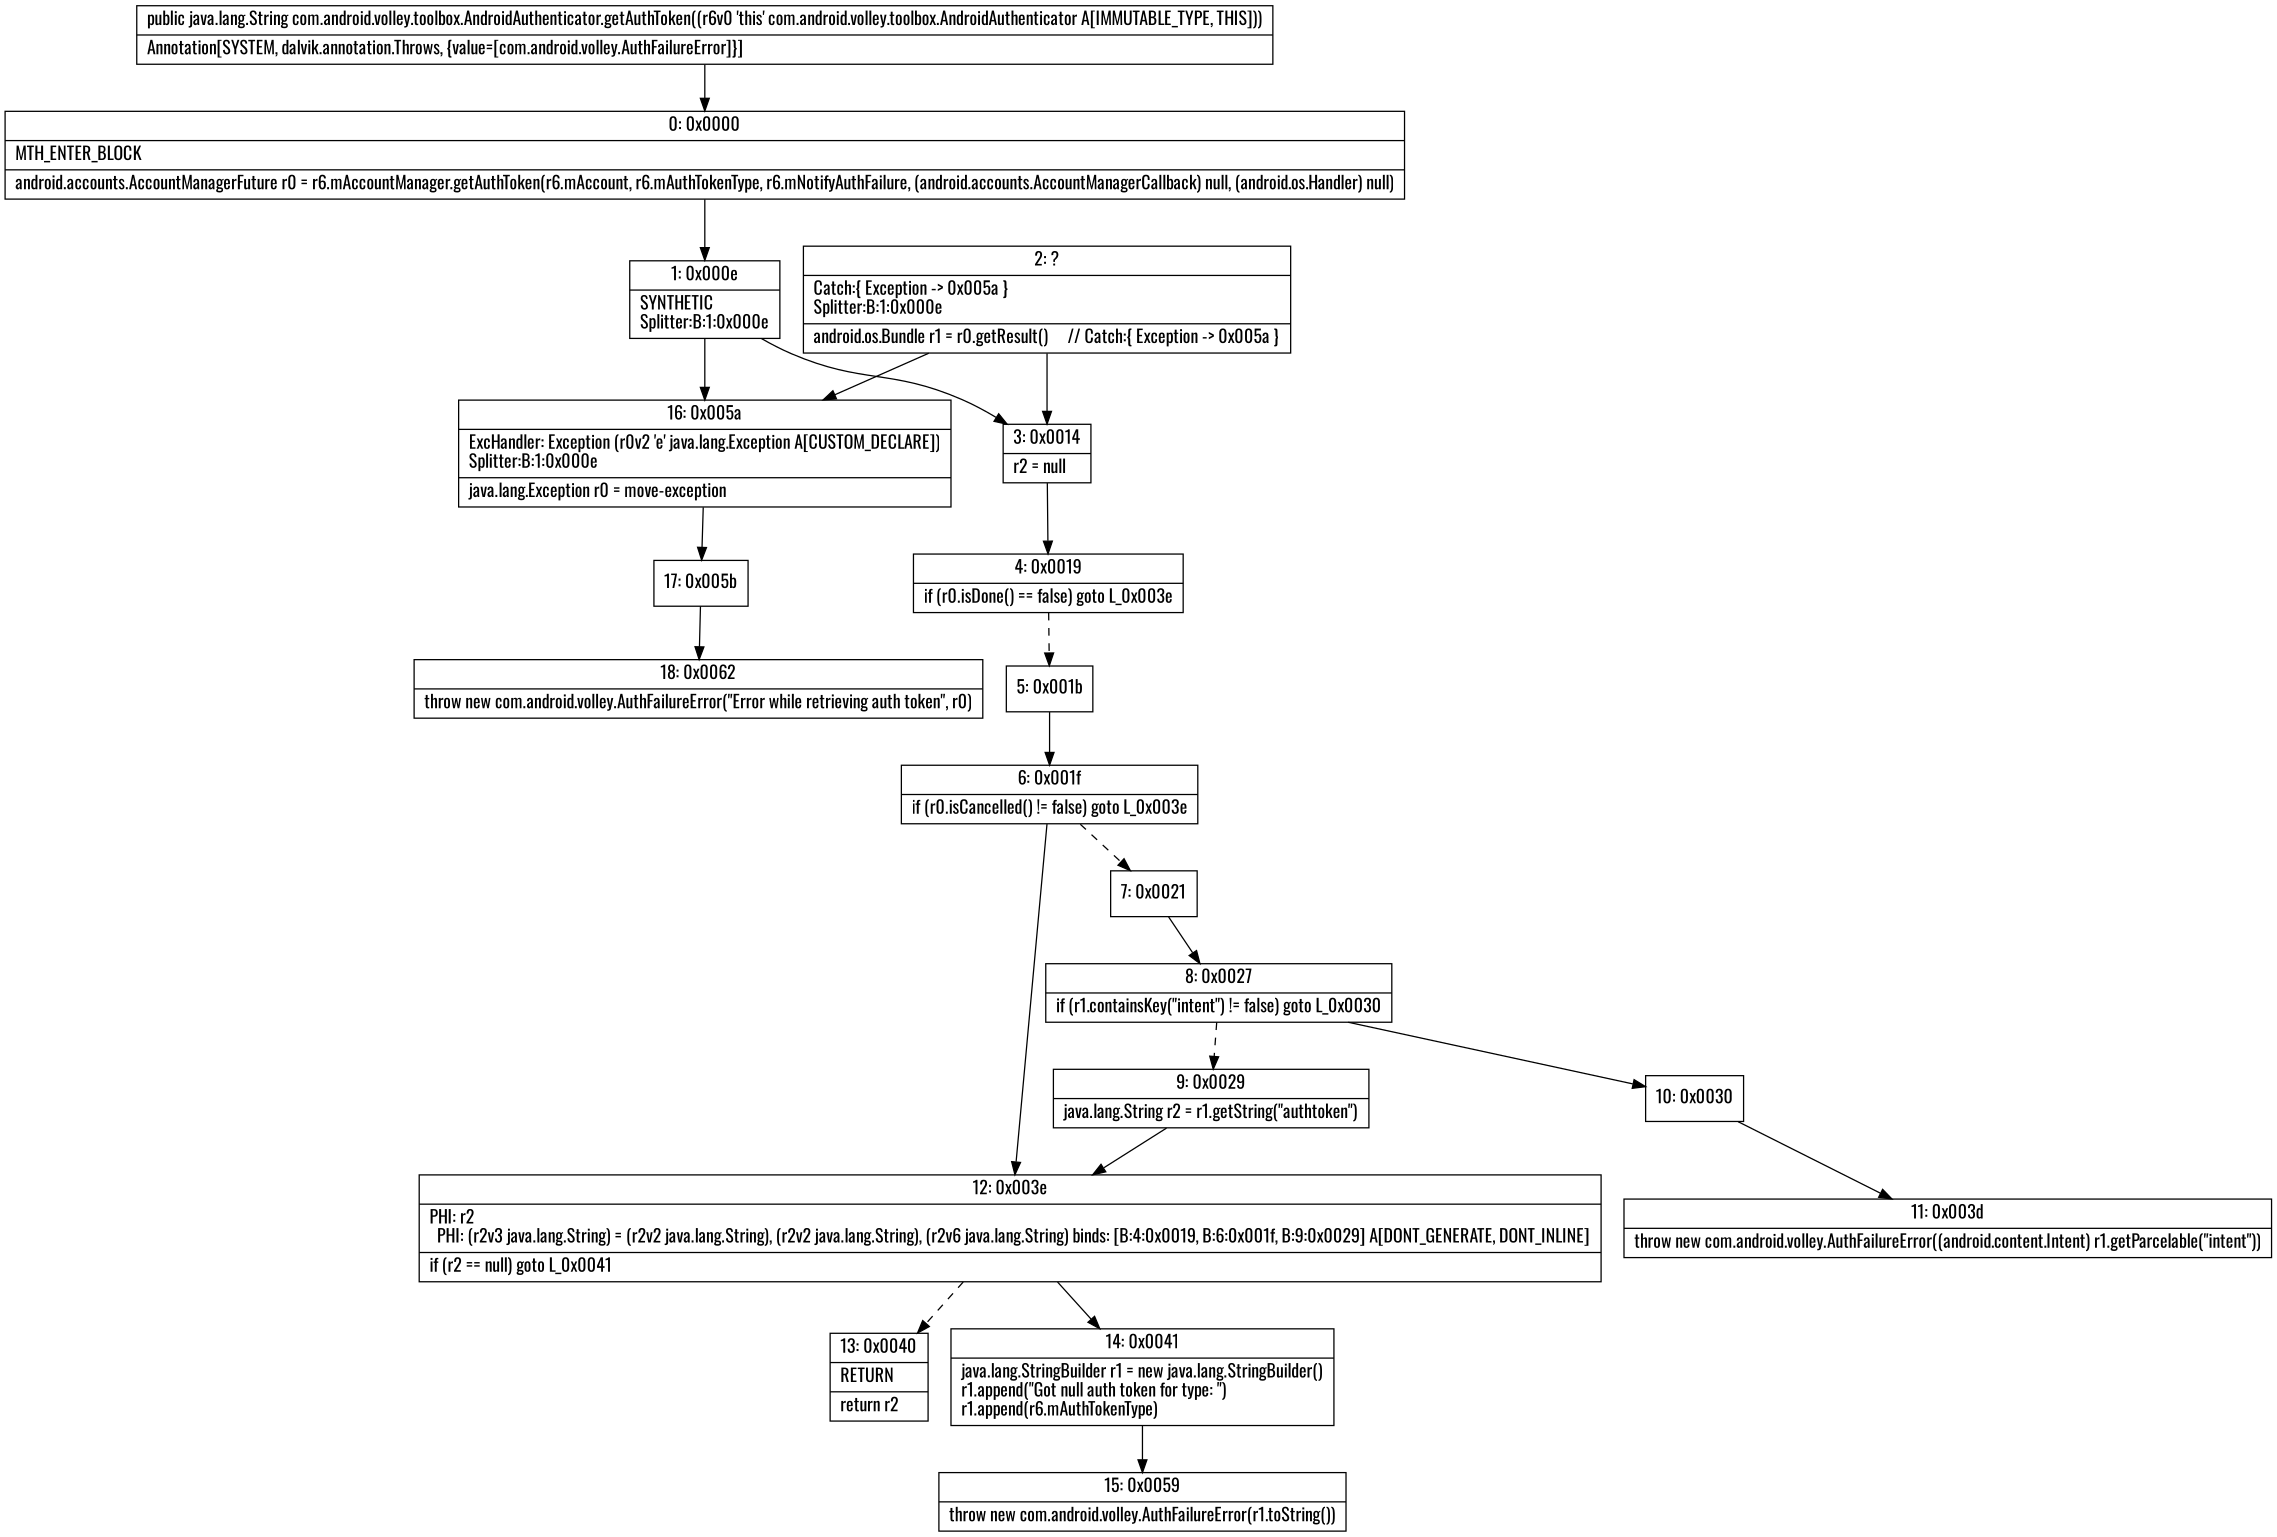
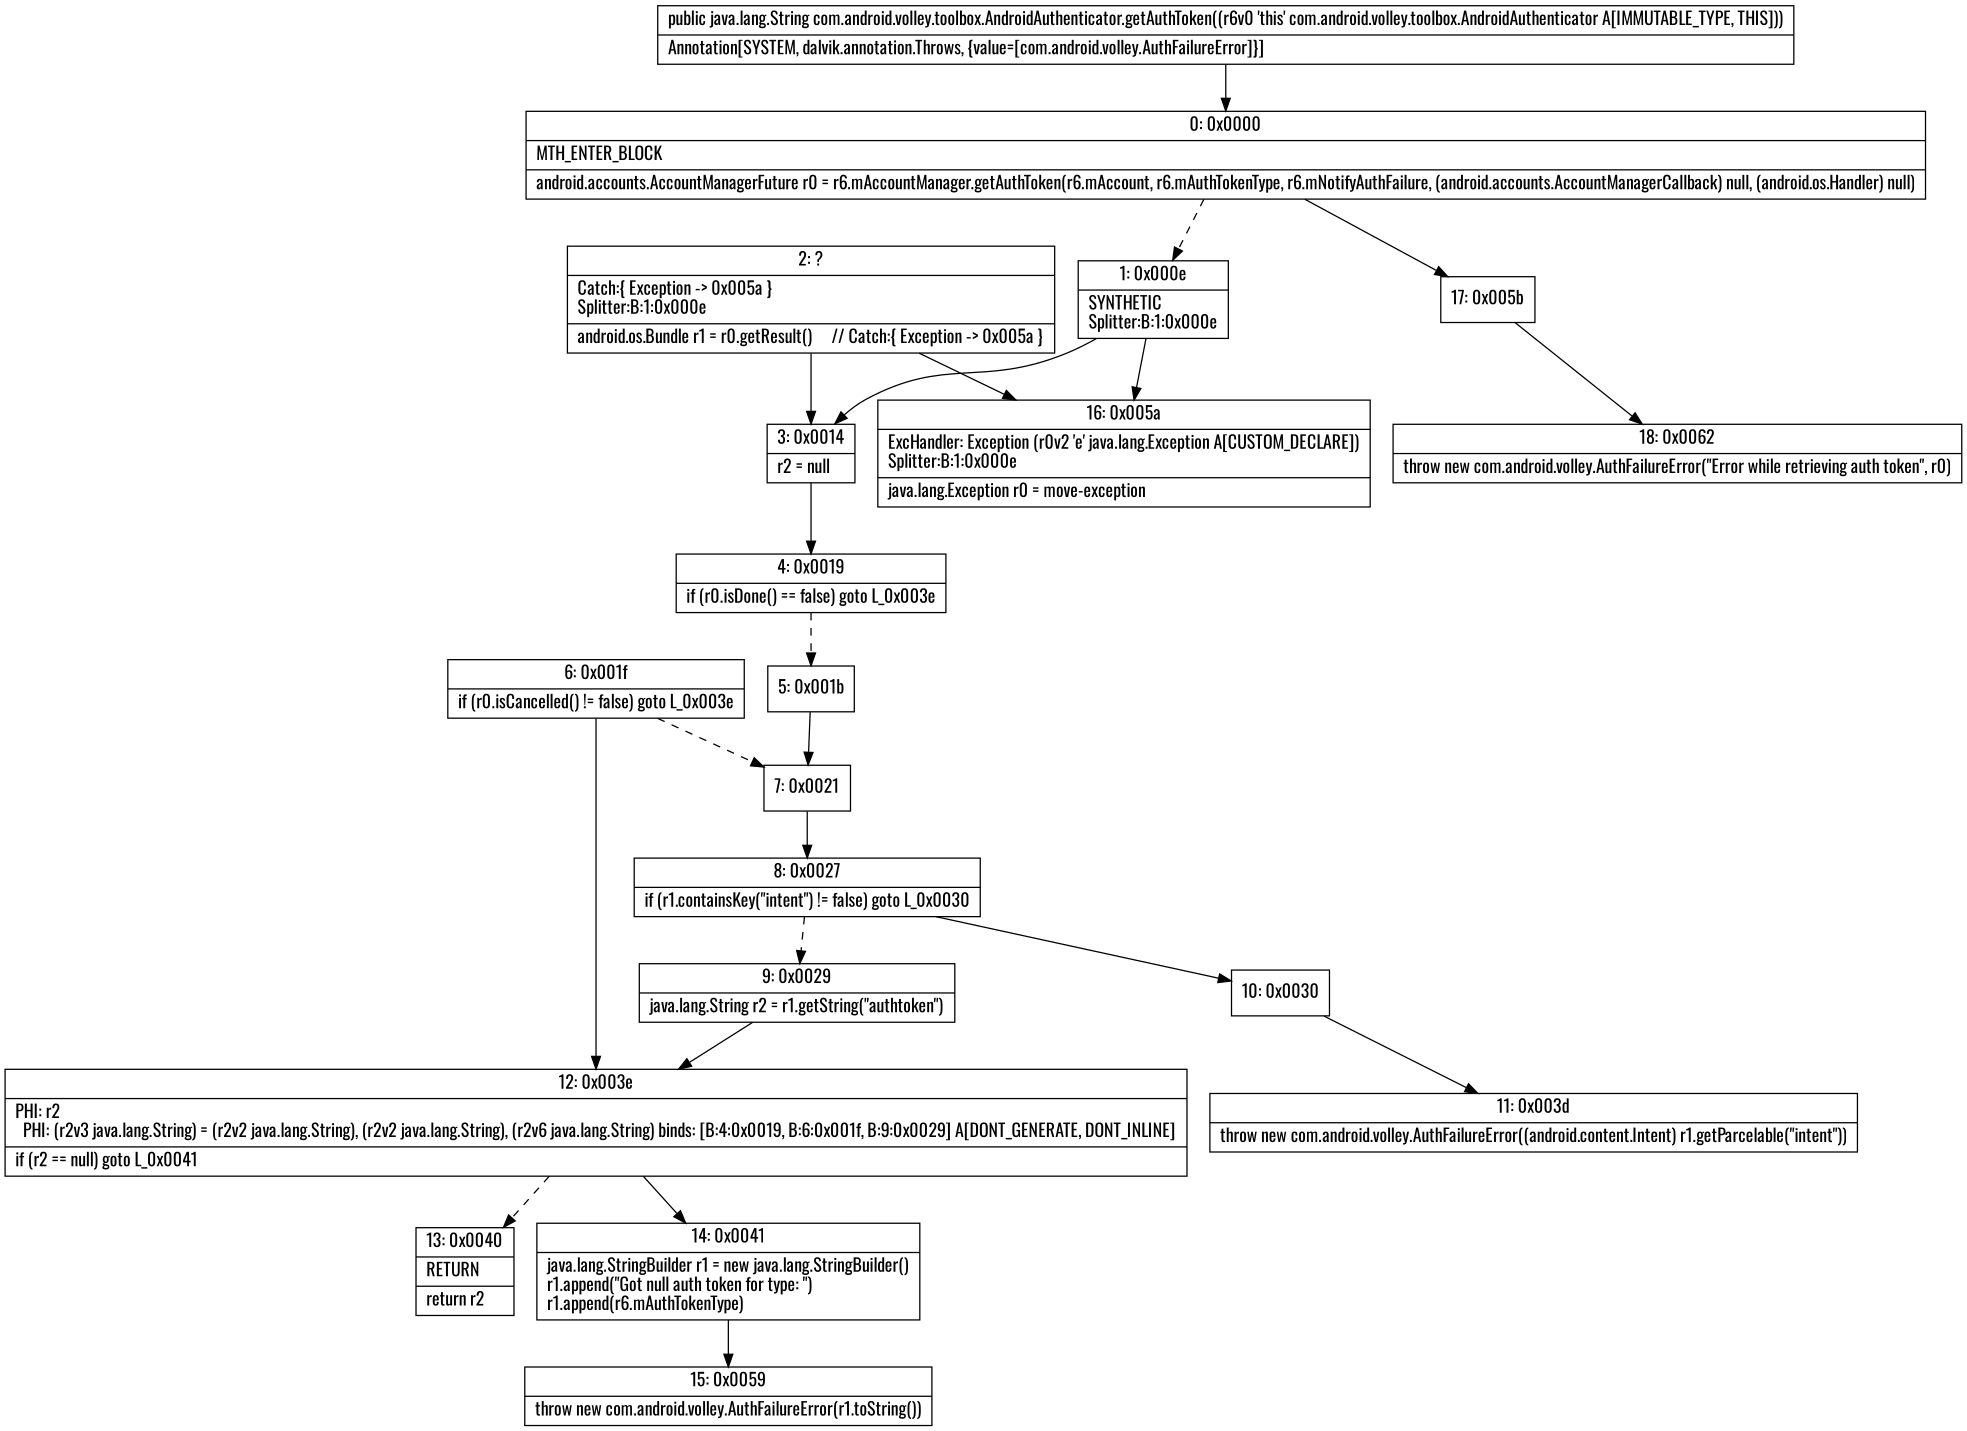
(705, 224) -> (1191, 224)
(703, 527) -> (1370, 235)
(1050, 732) -> (809, 732)
